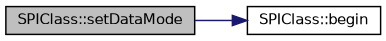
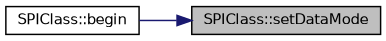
(214, 20) -> (158, 20)
